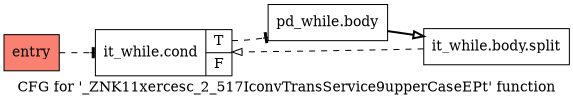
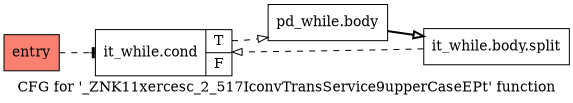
(247, 40) -> (245, 40)
